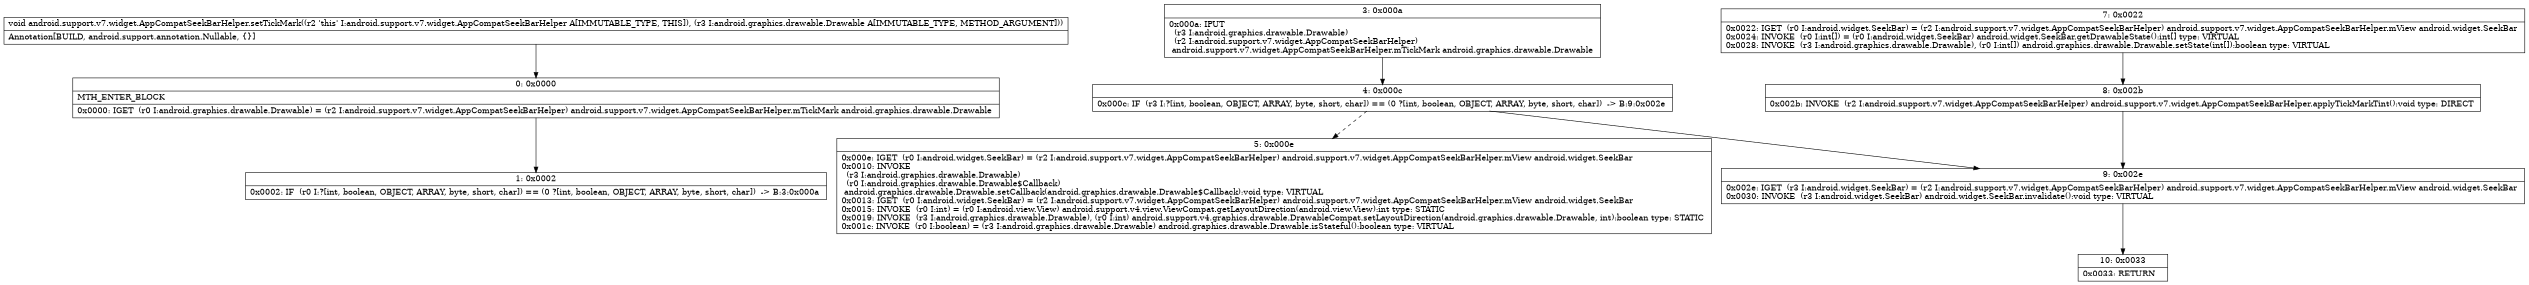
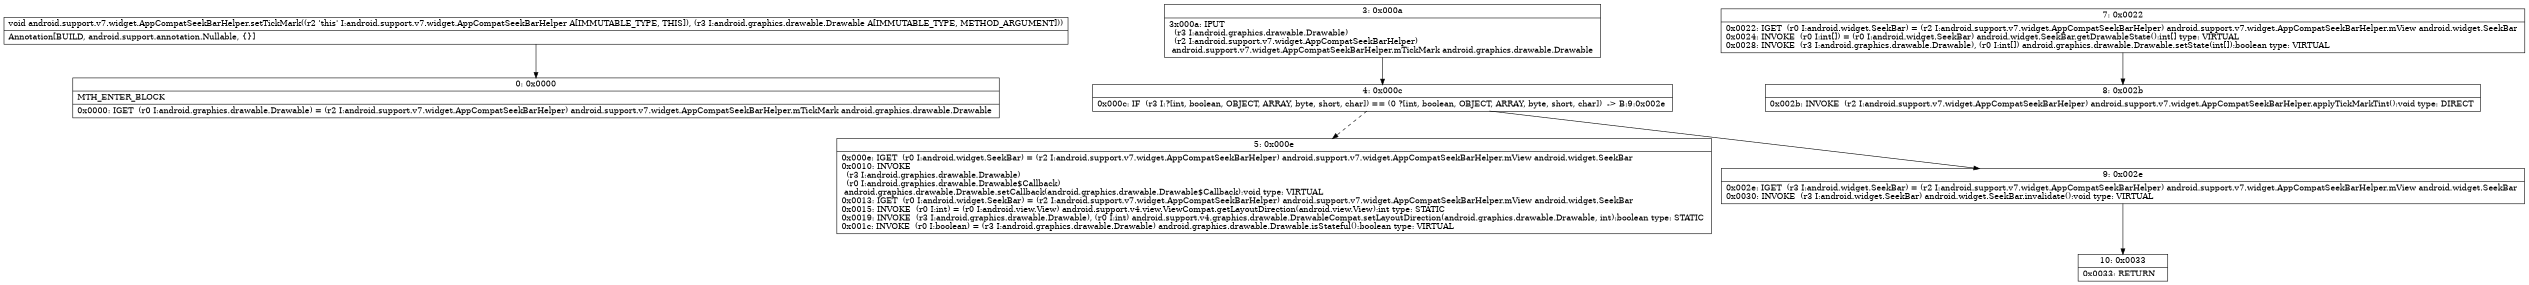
(1199, 25) -> (1199, 25)
(2123, 137) -> none
(536, 186) -> none
